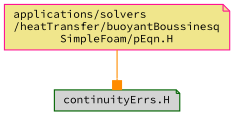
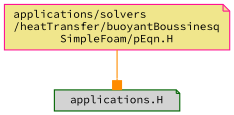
(117, 100) -> (117, 100)
